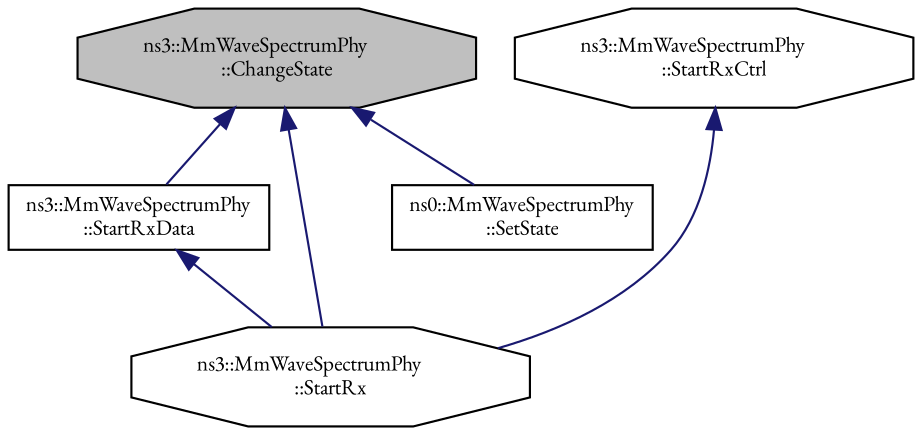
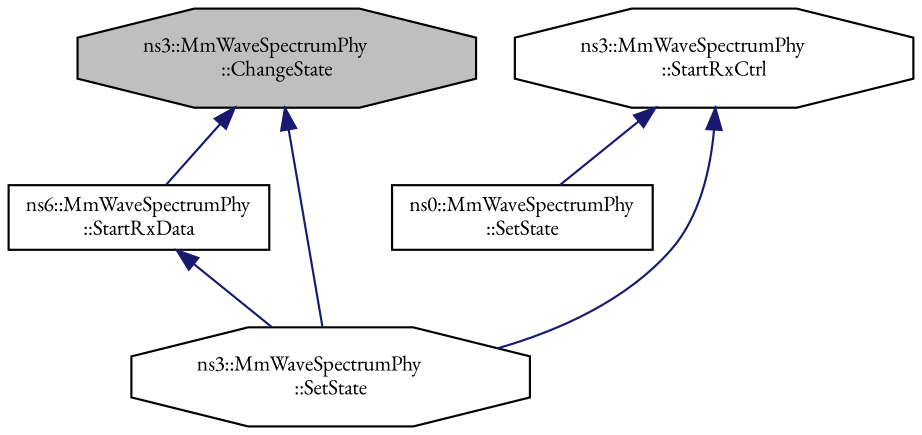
(423, 152) -> (599, 153)
(139, 217) -> (139, 217)
(331, 377) -> (331, 377)
